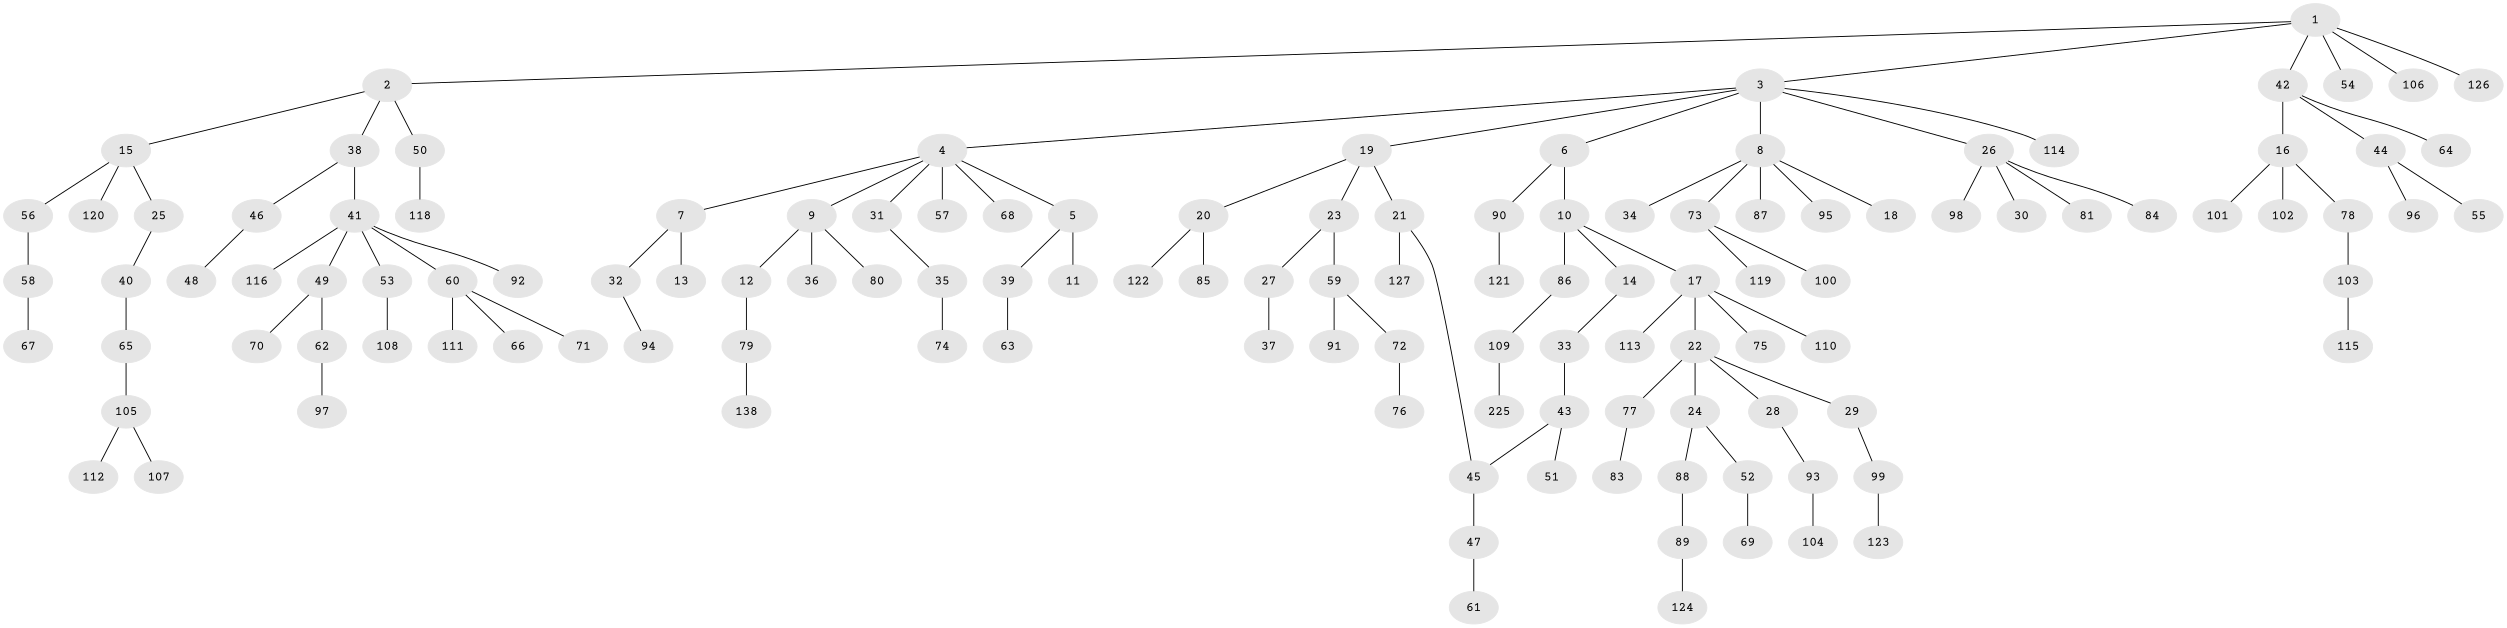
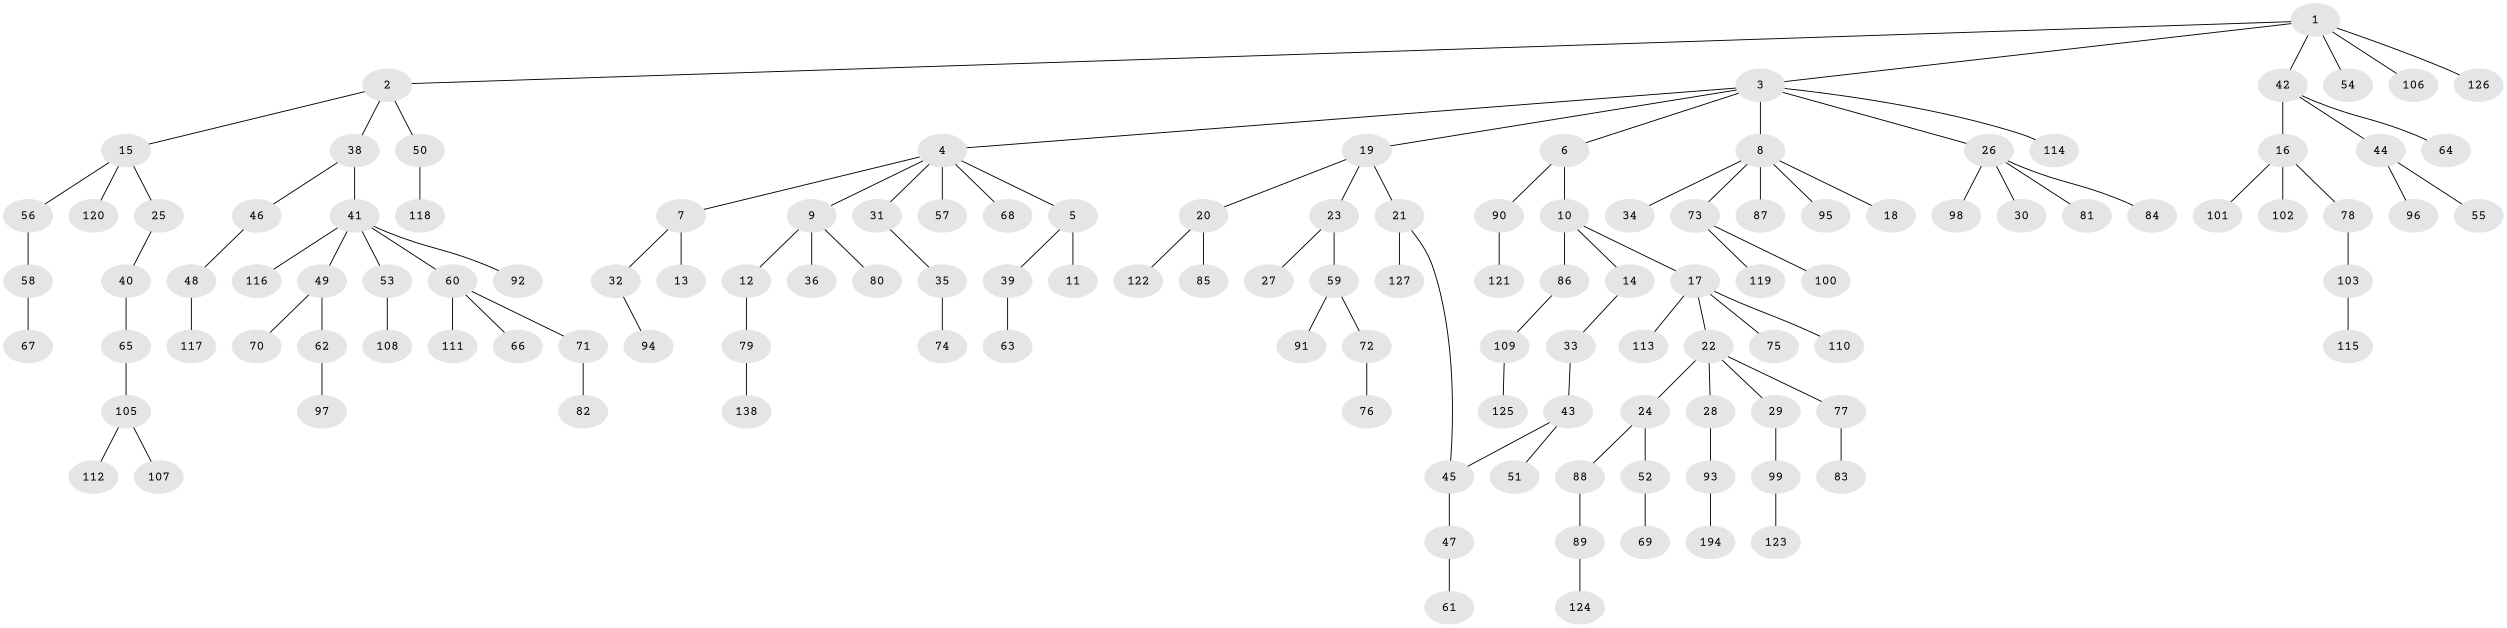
none -> (191, 346)
(1269, 346) -> none
none -> (583, 412)
(1499, 412) -> (1503, 412)
(1813, 542) -> (1710, 542)
